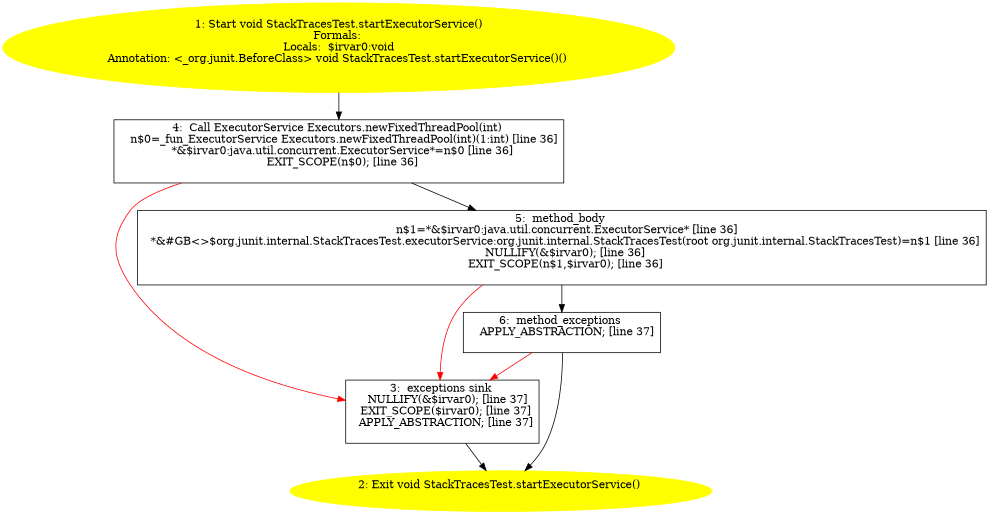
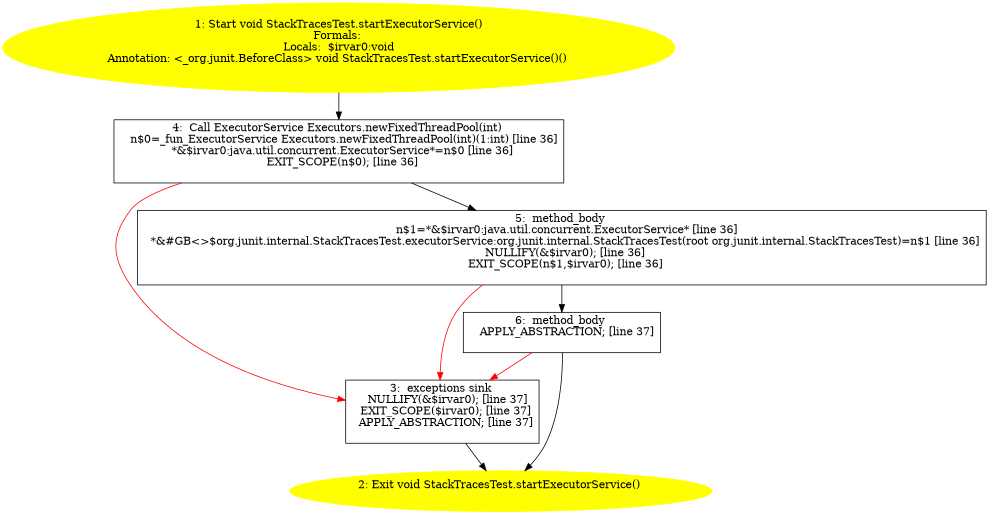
(562, 333) -> (562, 333)
